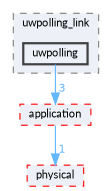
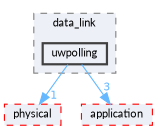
(56, 24) -> (75, 24)
(55, 140) -> (56, 80)
